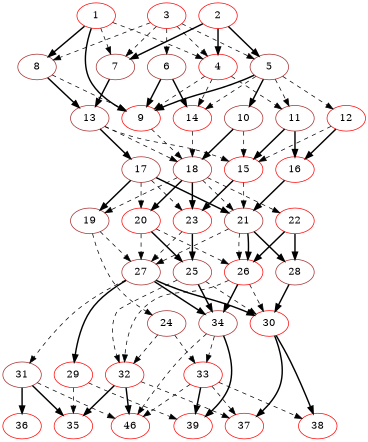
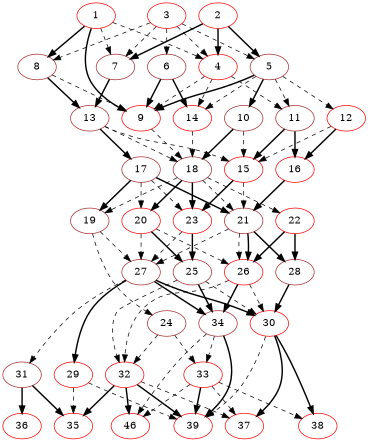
none -> (246, 379)
(69, 397) -> none
none -> (156, 398)
